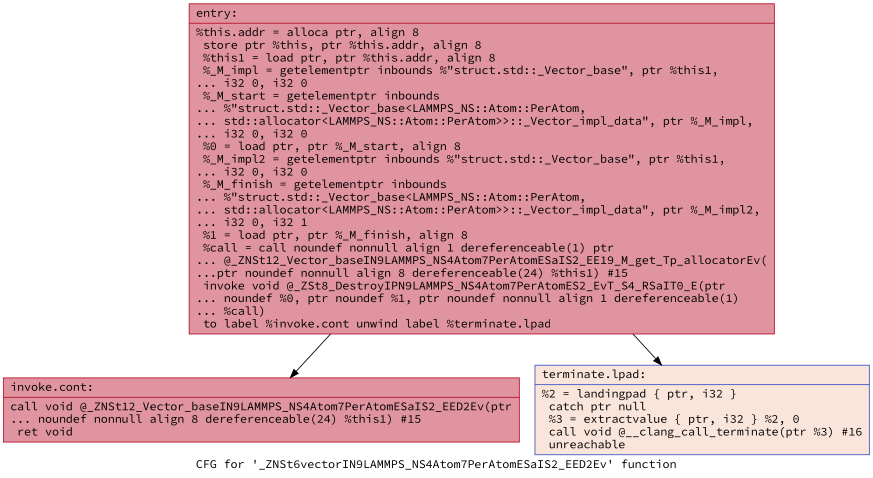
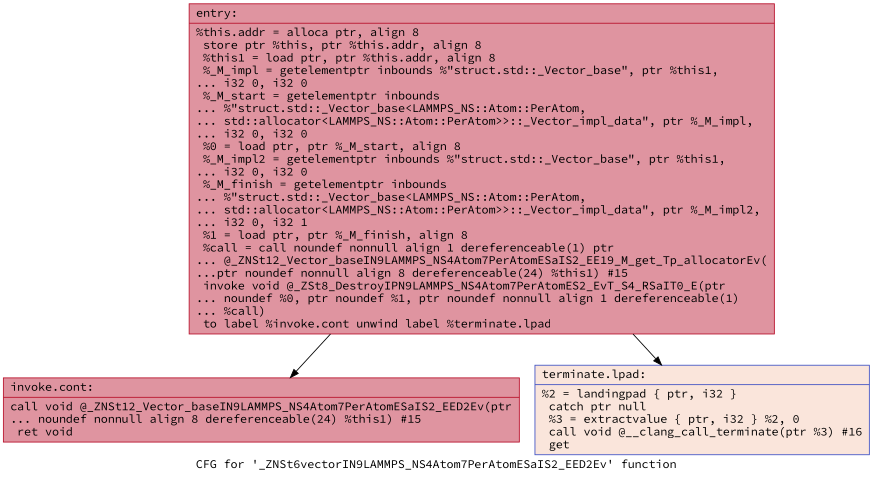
(584, 445) -> (556, 445)
